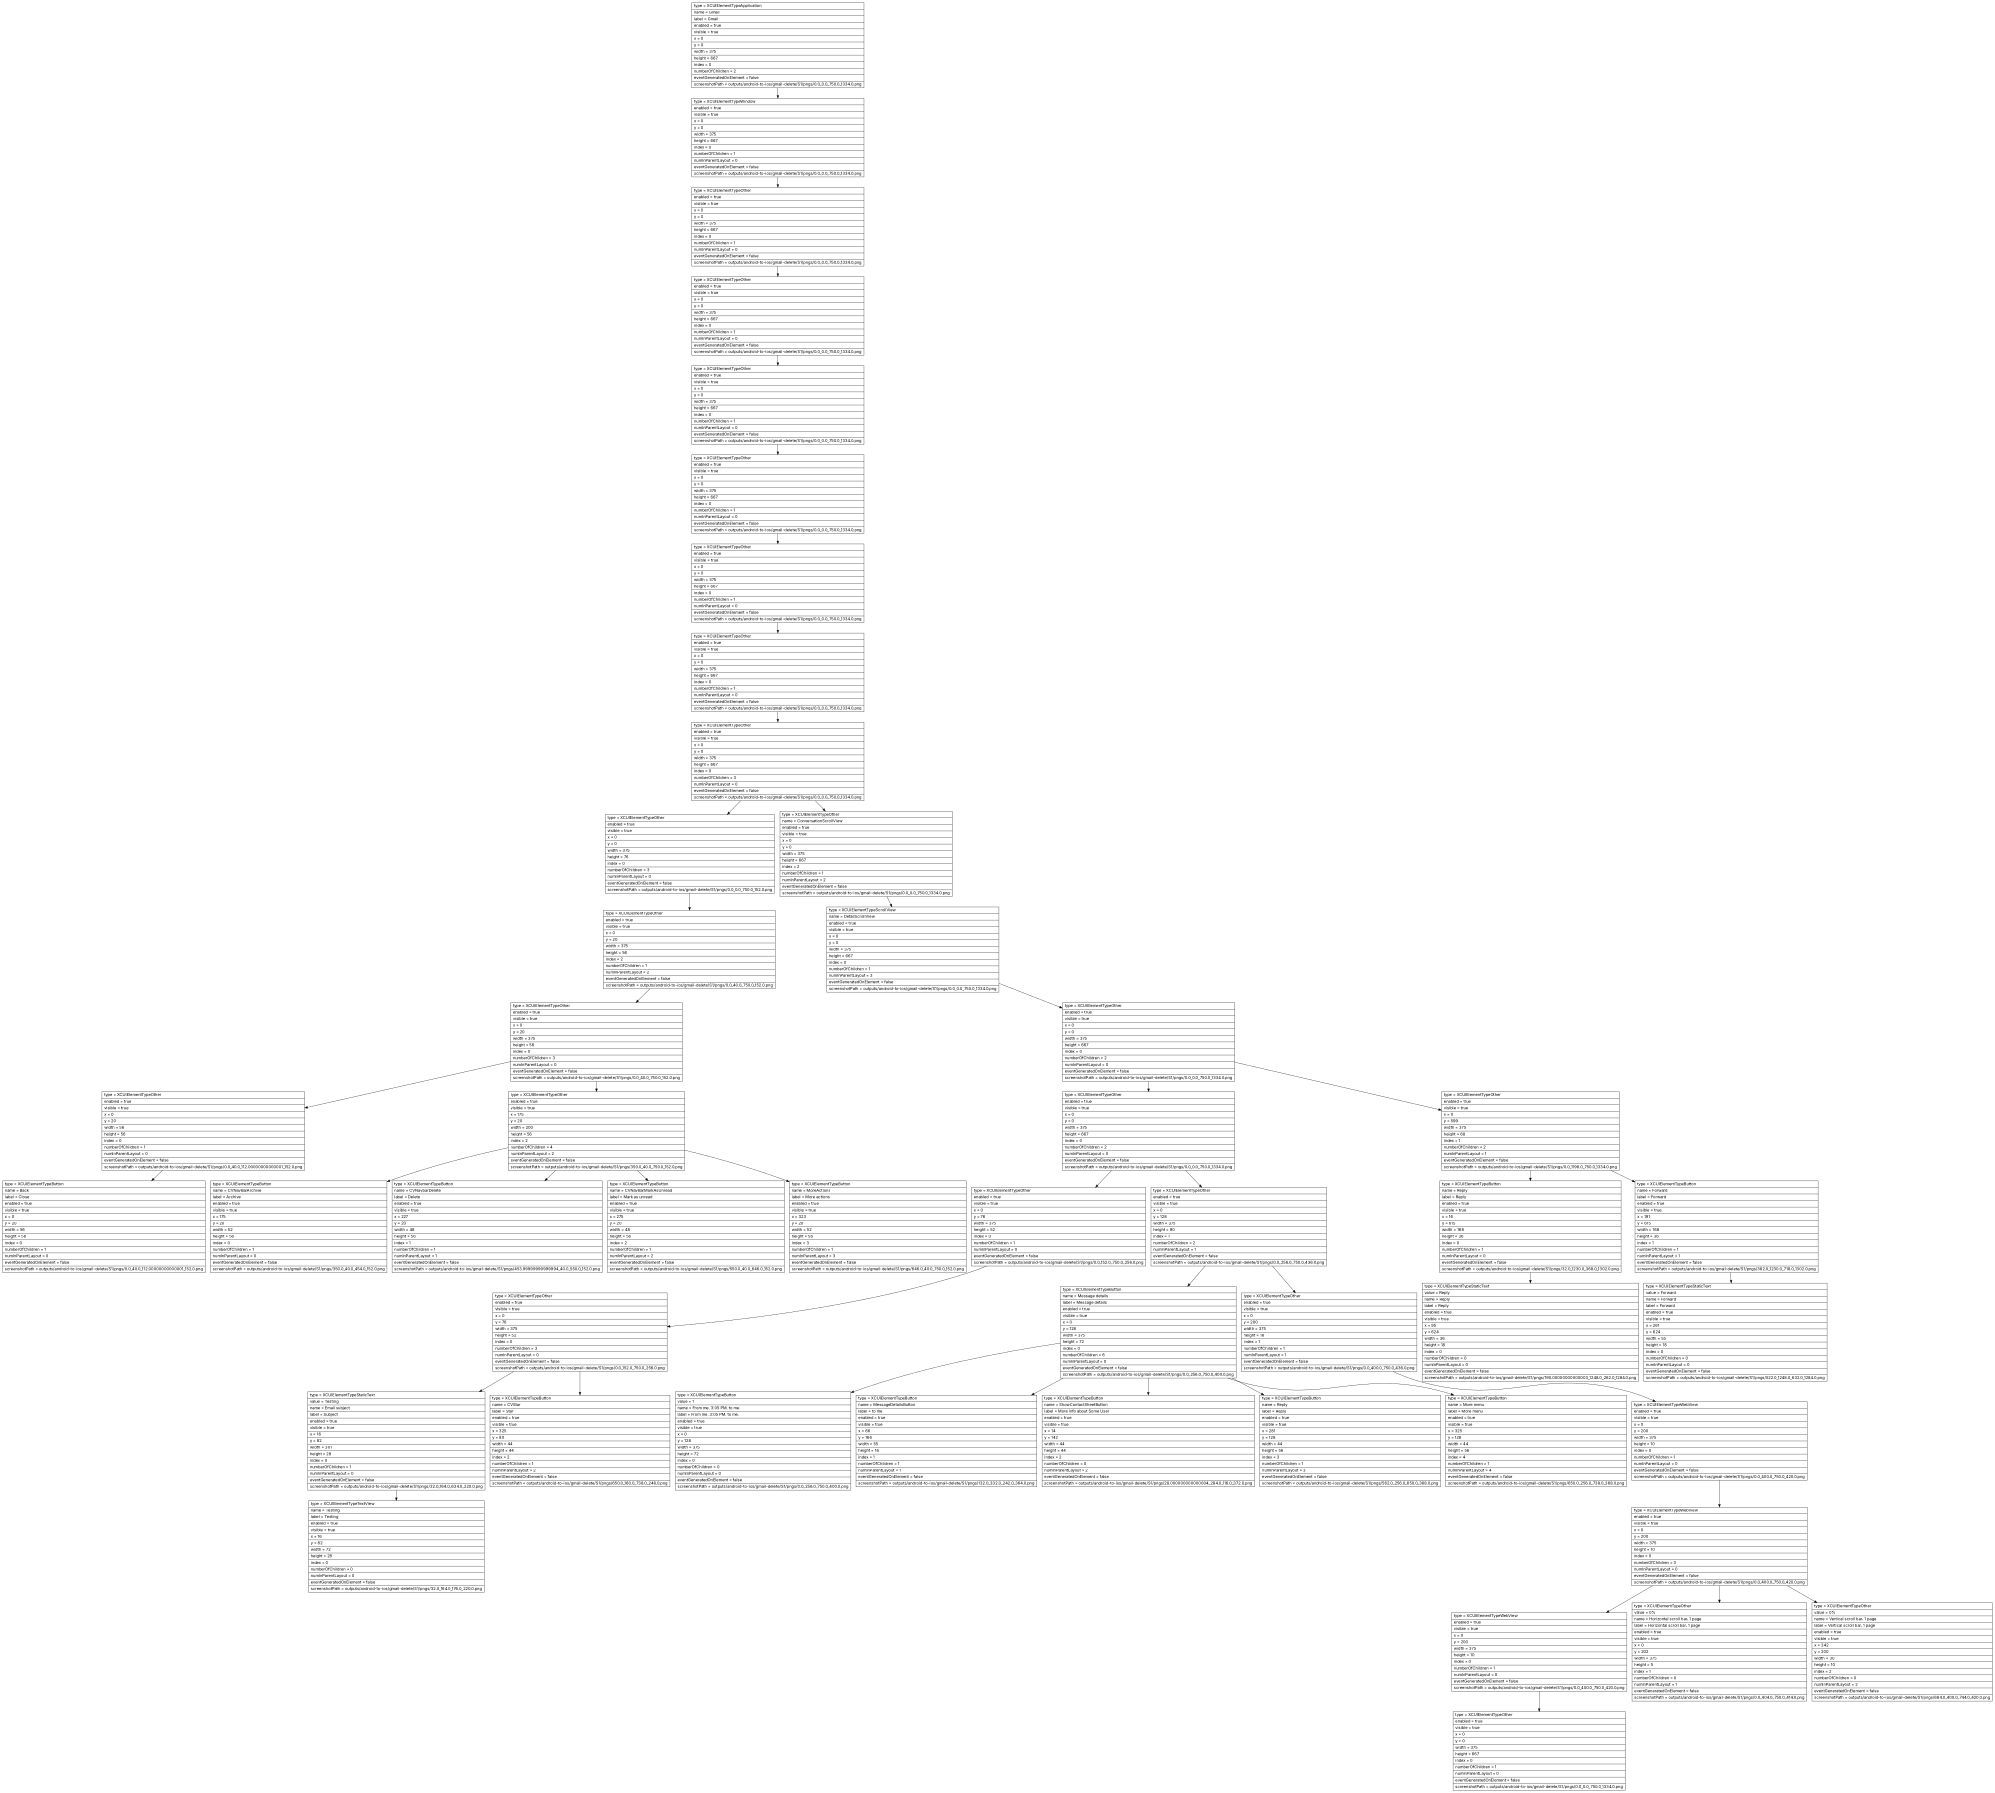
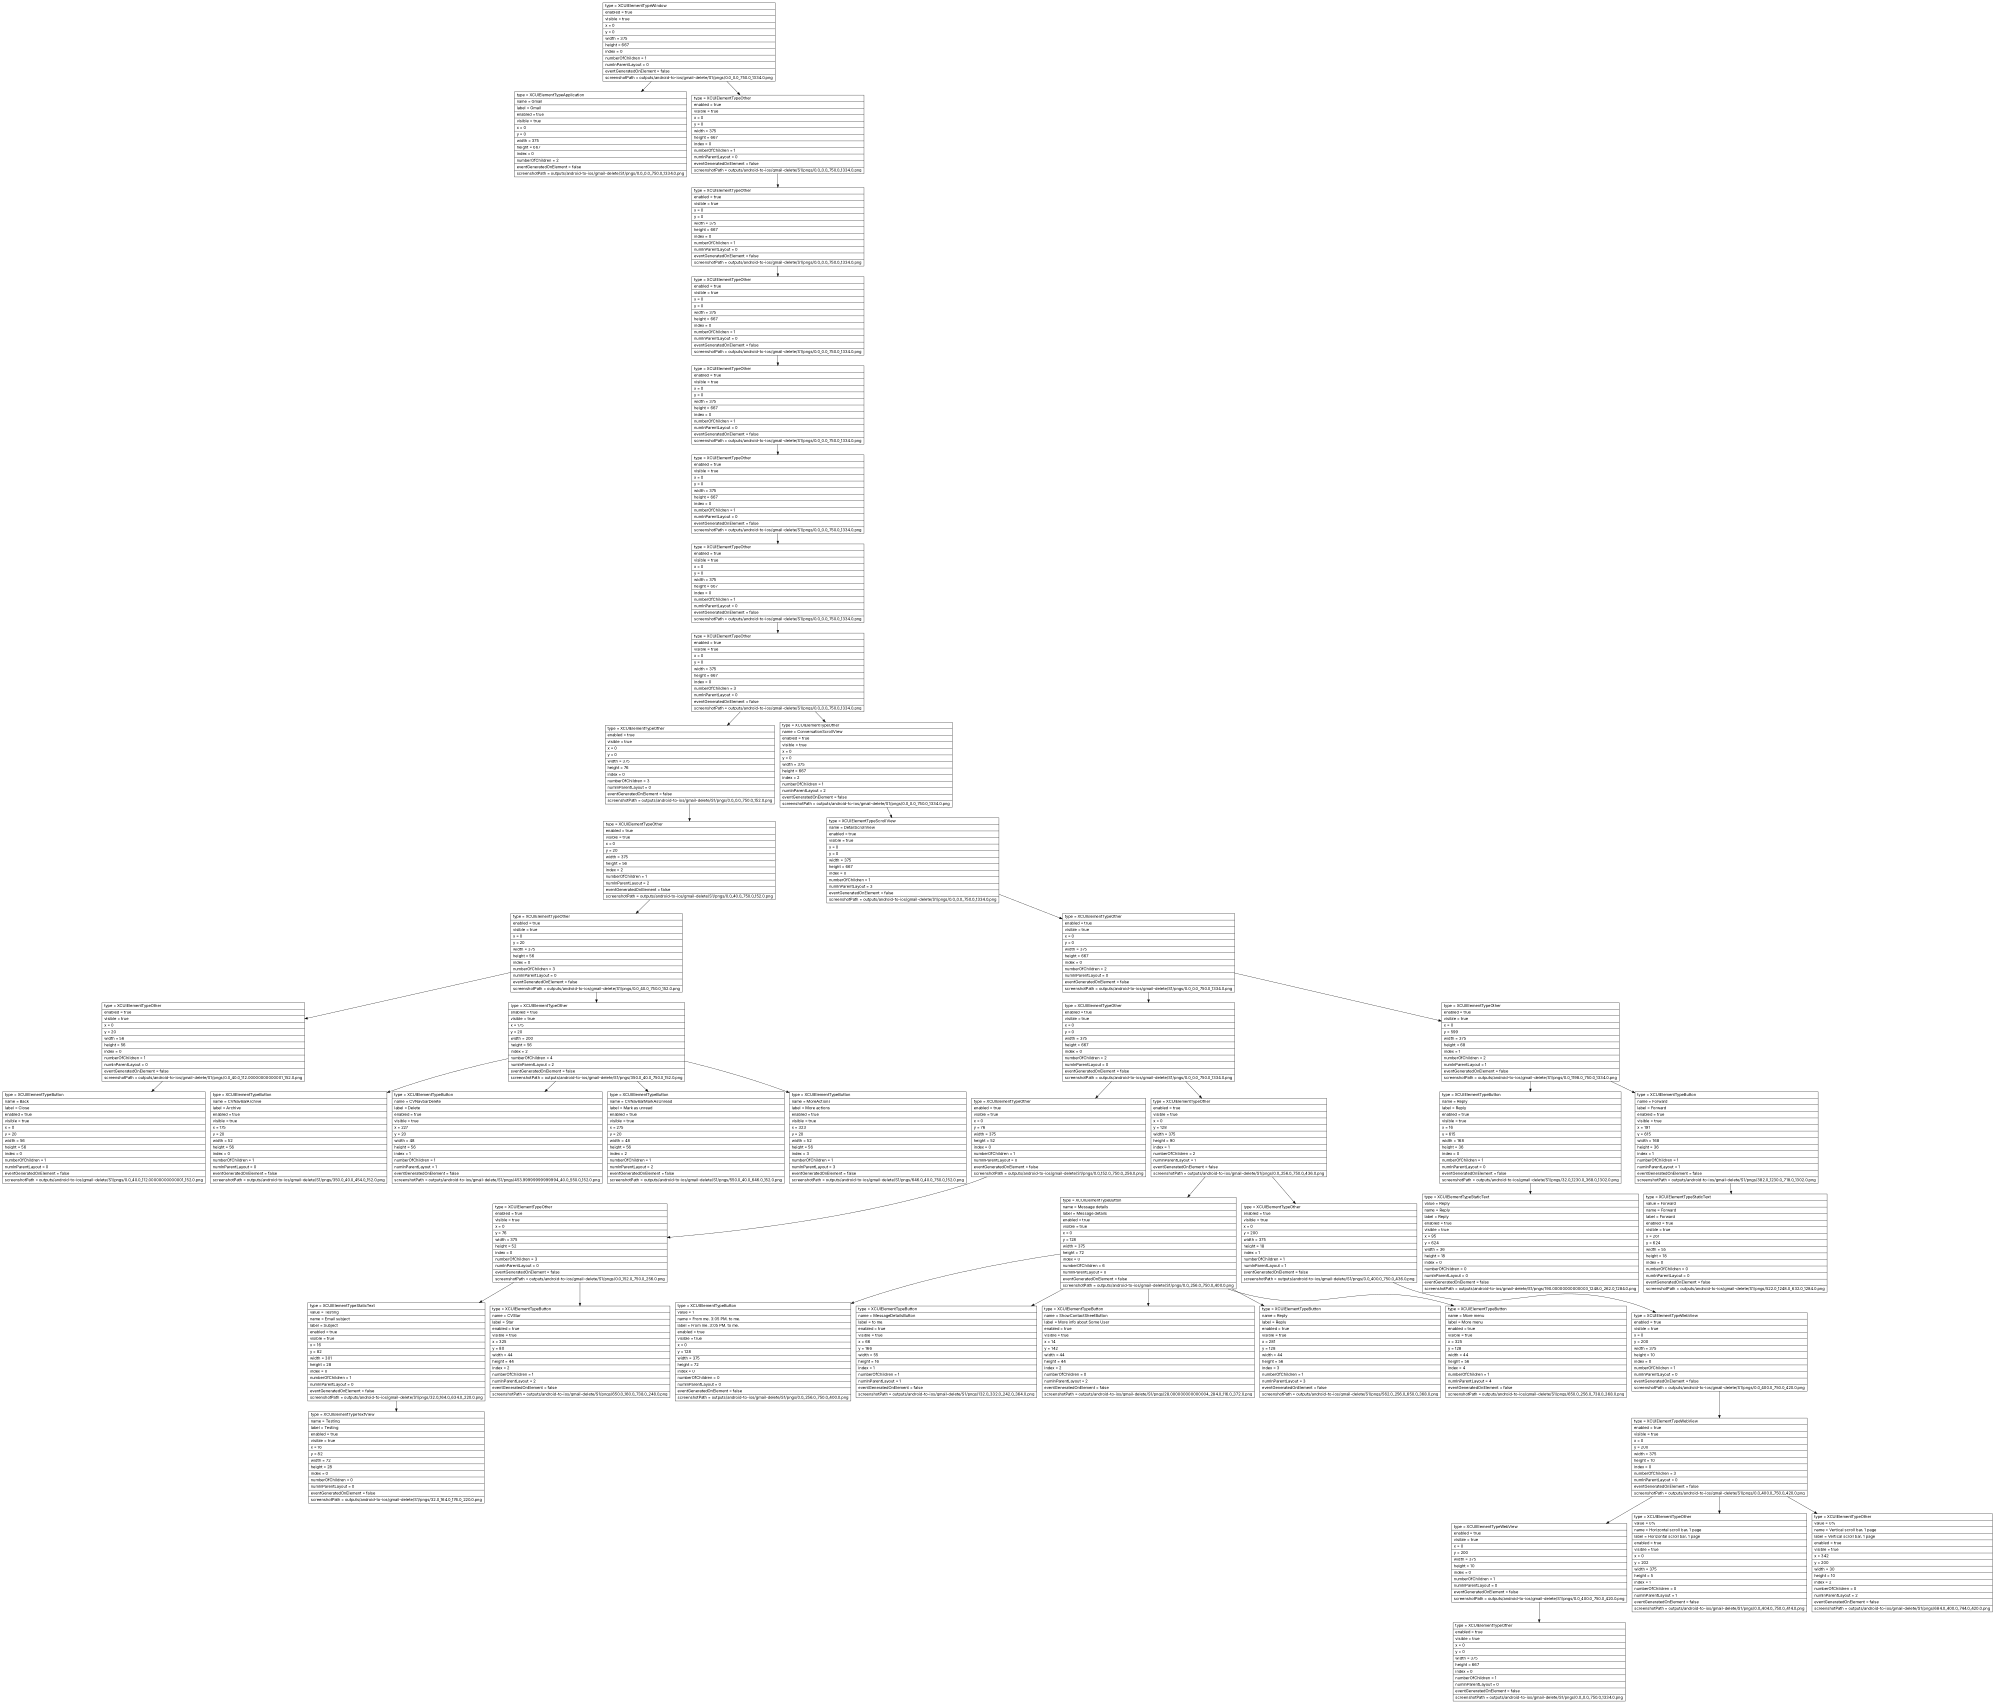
(778, 92) -> (647, 85)
